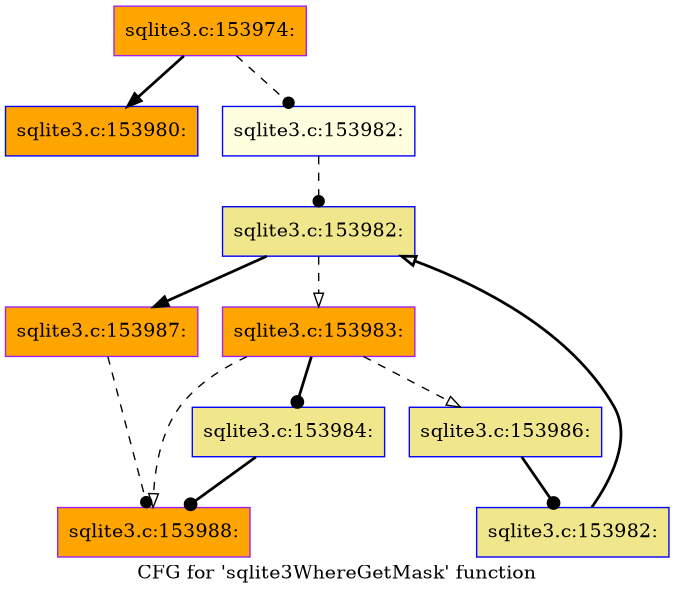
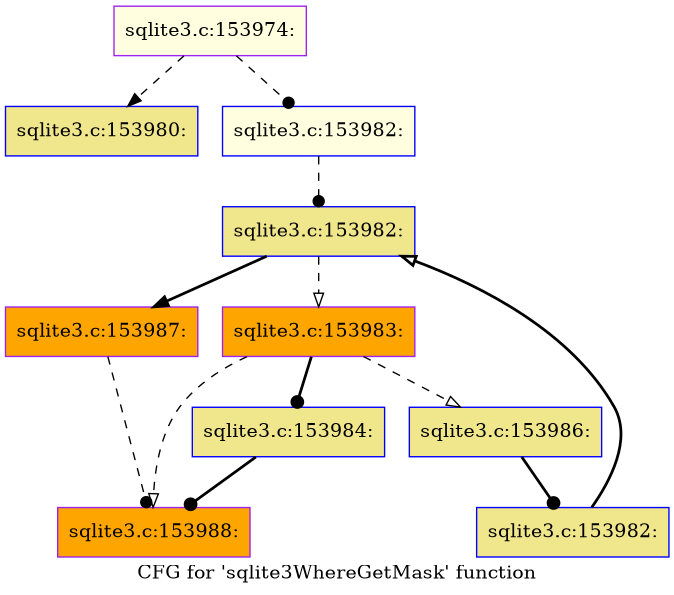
(210, 31) -> (210, 31)
(161, 76) -> (161, 76)
(102, 131) -> (102, 131)
